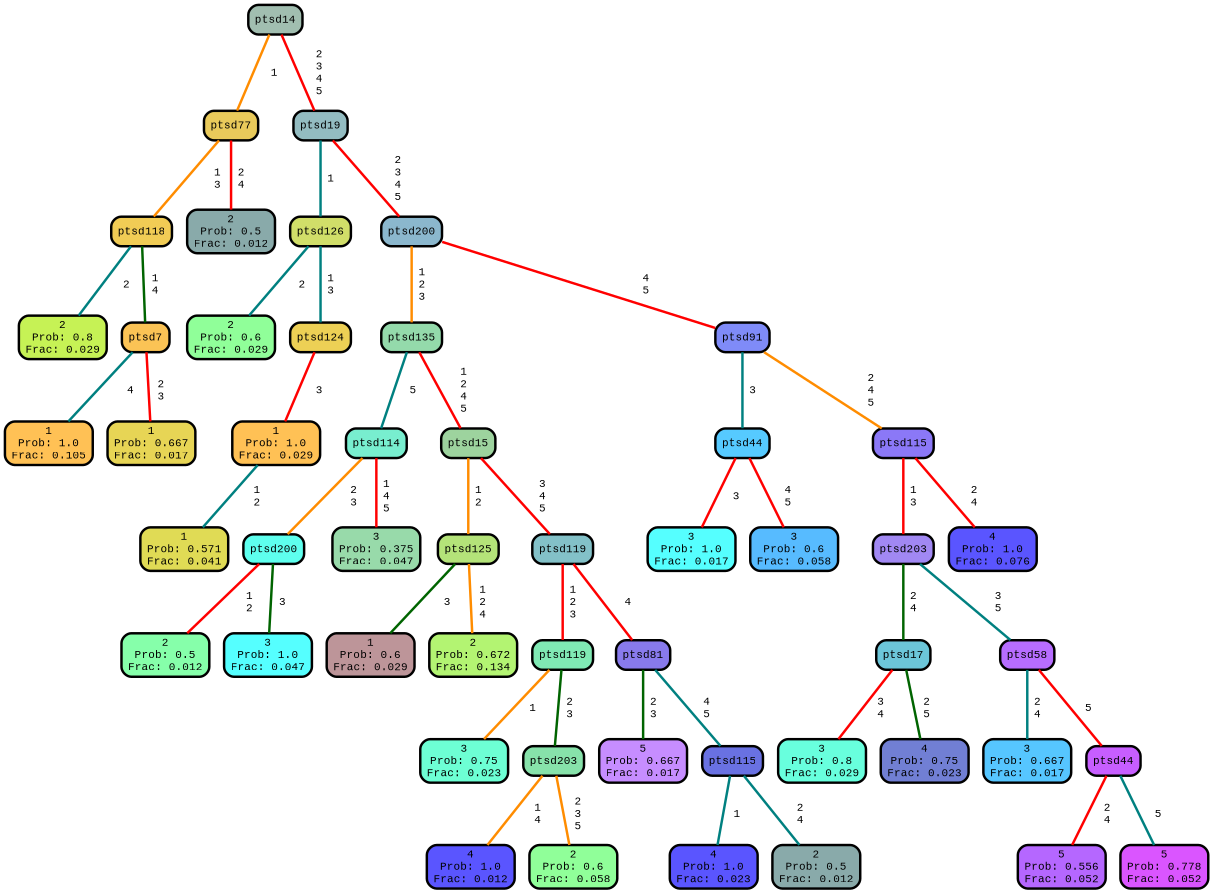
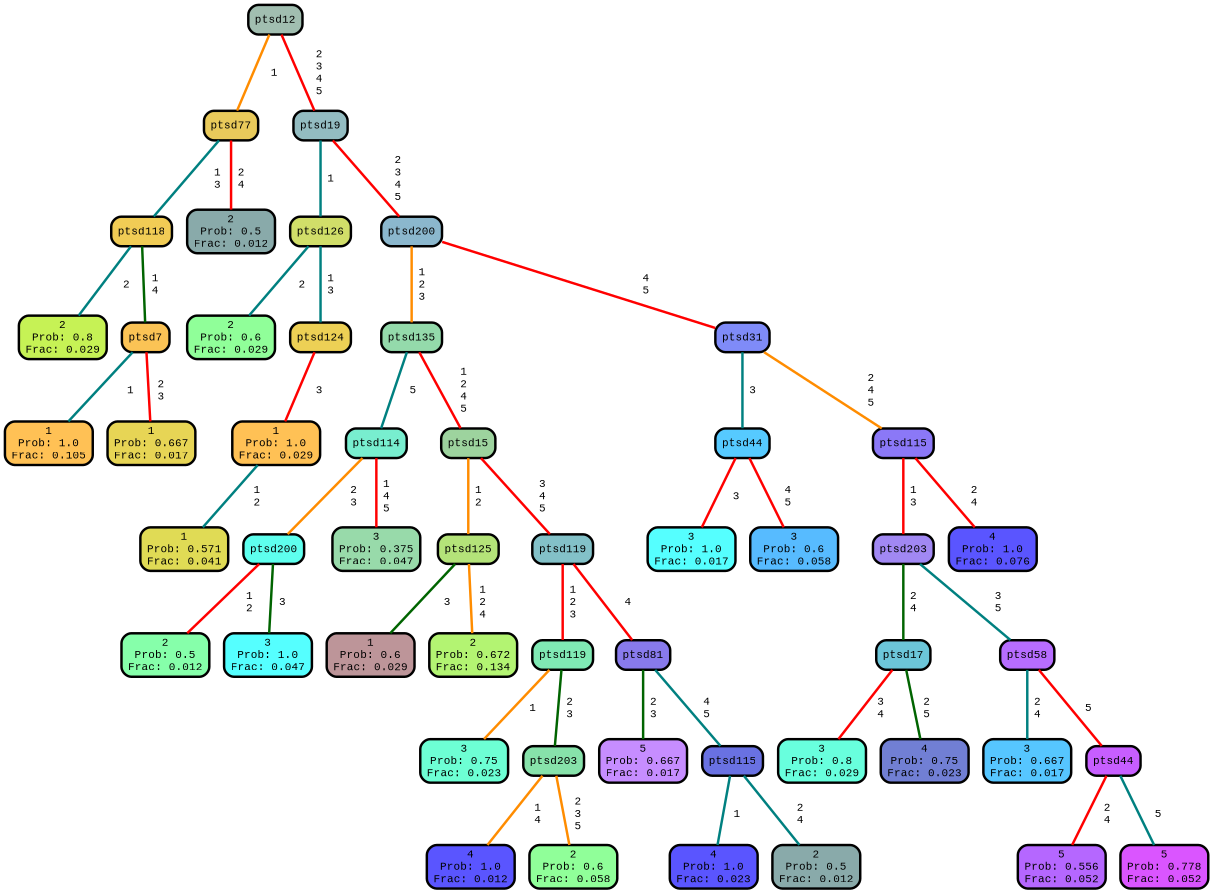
(275, 20) -> (275, 20)
(186, 178) -> (186, 178)
(742, 337) -> (742, 337)
(127, 390) -> (127, 390)
